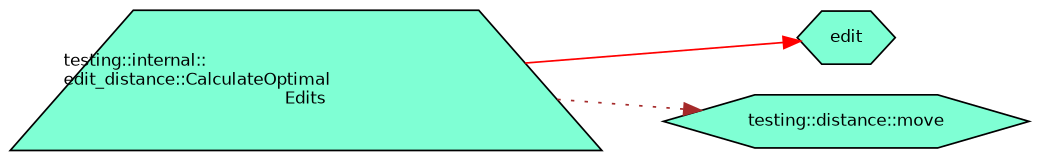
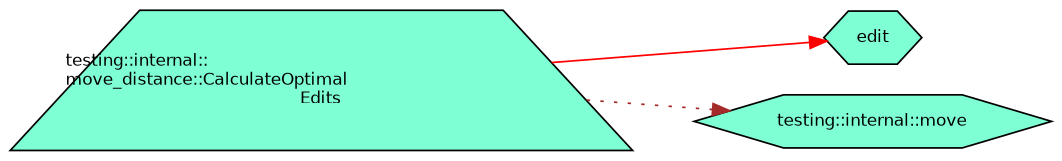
(306, 80) -> (321, 80)
(846, 121) -> (873, 121)
